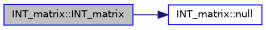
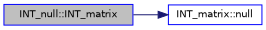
(68, 15) -> (68, 15)
